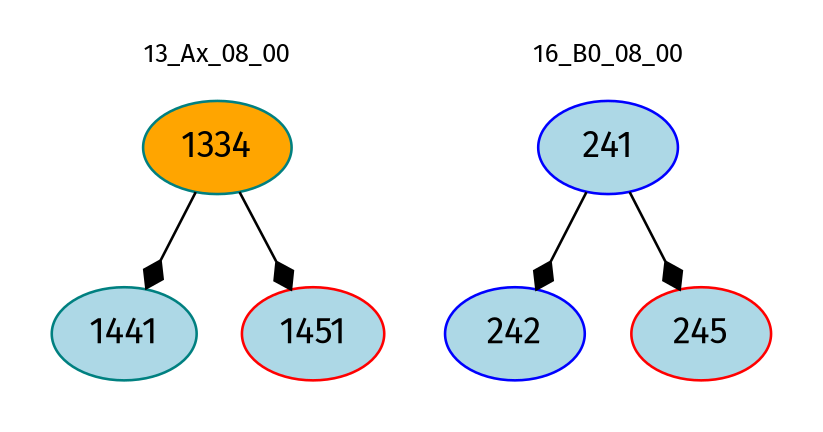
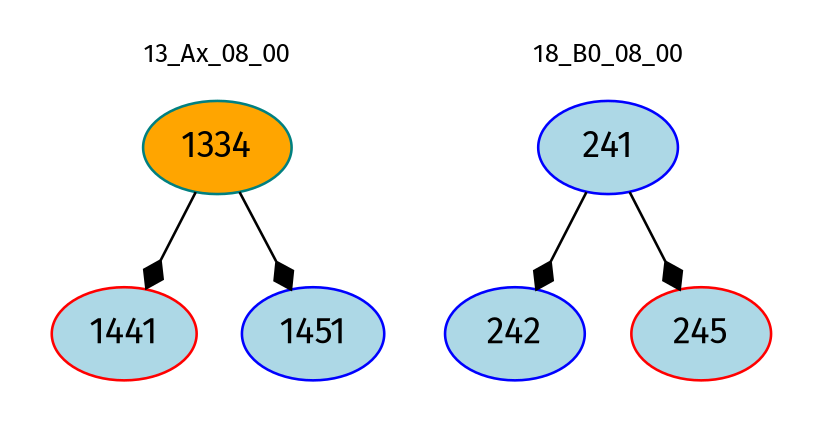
(608, 56) -> (608, 56)
(124, 334) -> (124, 334)
(313, 334) -> (313, 334)
